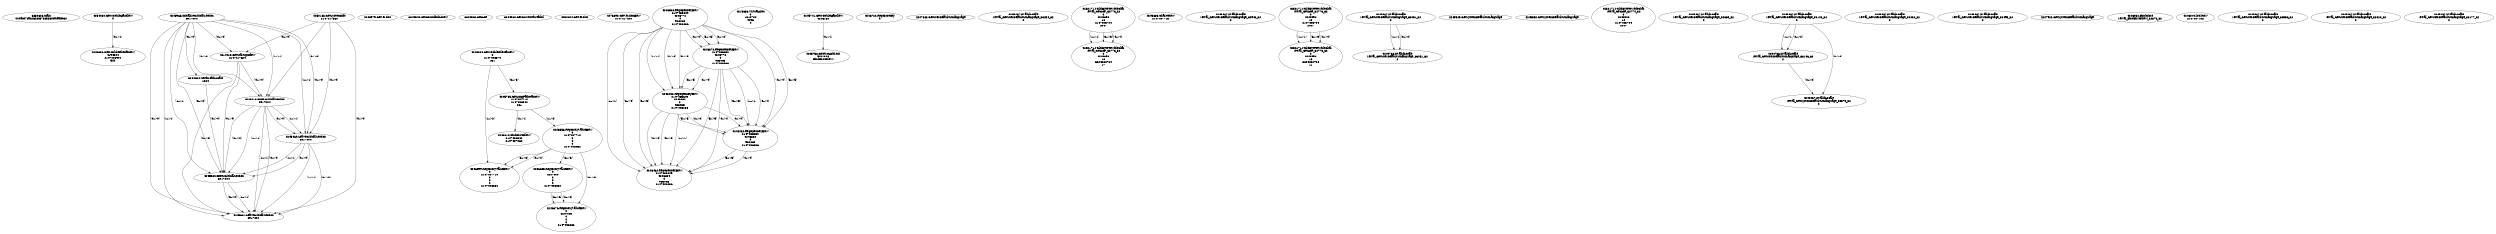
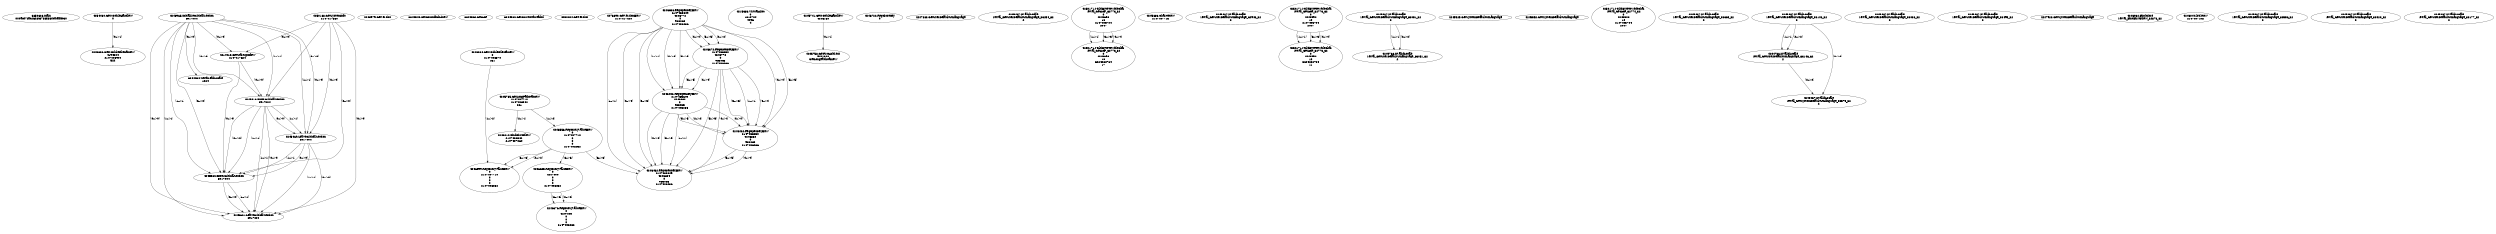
(823, 57) -> (823, 57)
(505, 78) -> none
(212, 128) -> (343, 138)
(194, 143) -> none
(587, 178) -> (610, 166)
